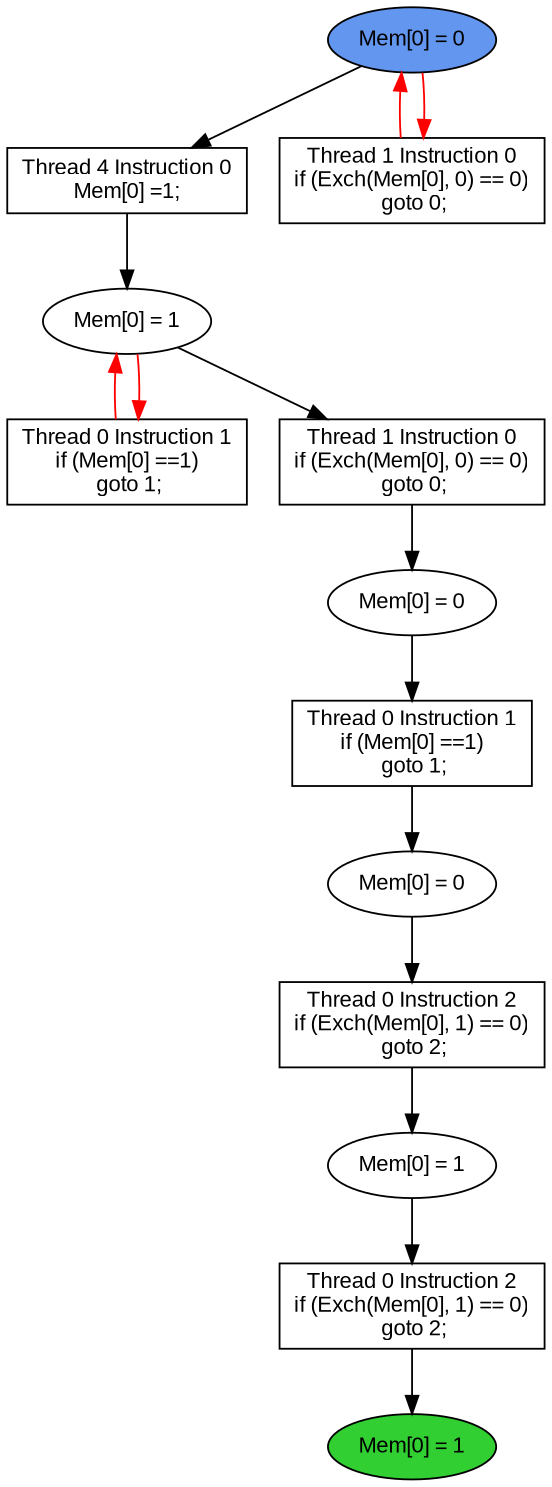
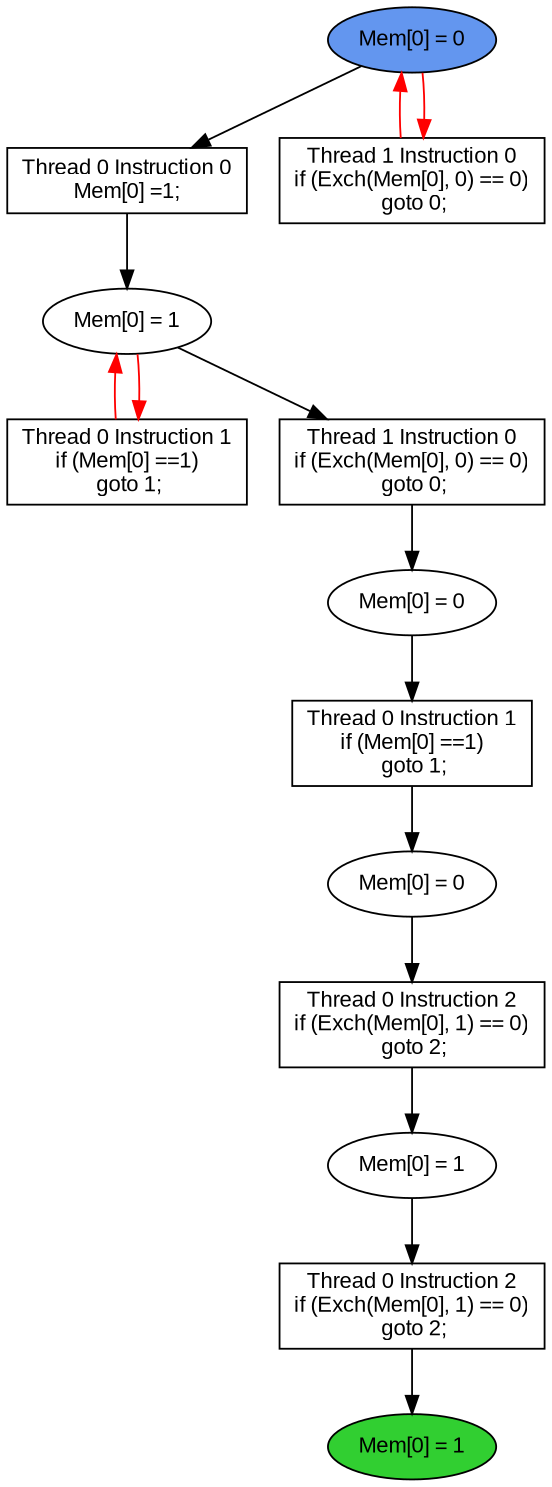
(127, 181) -> (127, 181)
